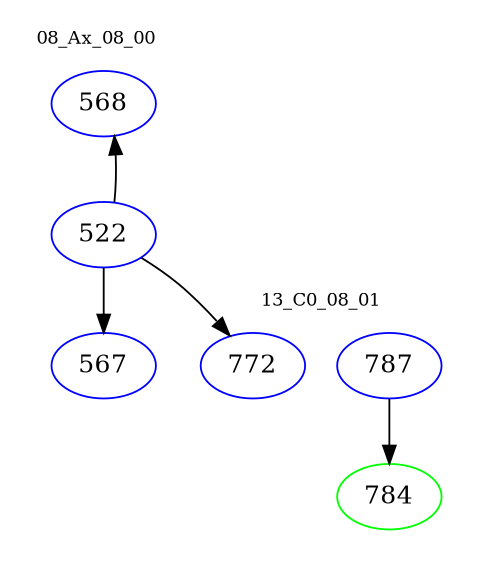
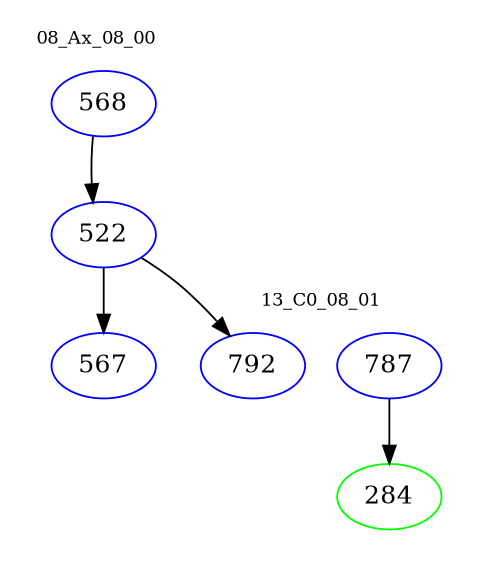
(116, 179) -> (92, 160)
(253, 366) -> (253, 366)
(389, 497) -> (389, 497)
